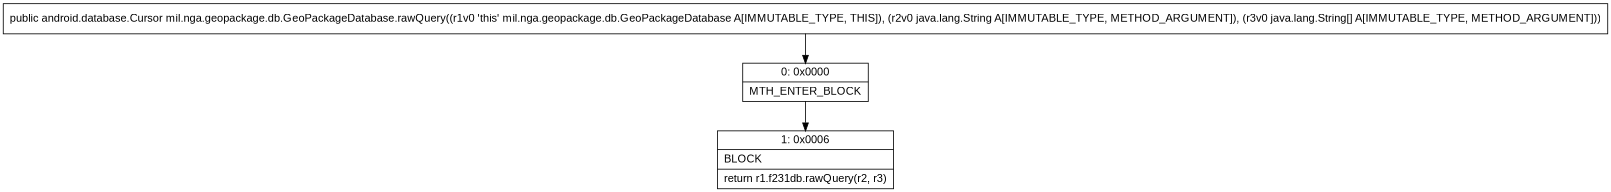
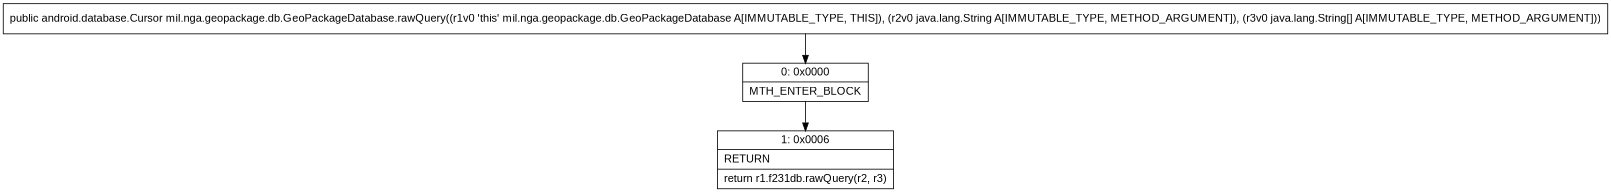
(743, 159) -> (747, 159)
